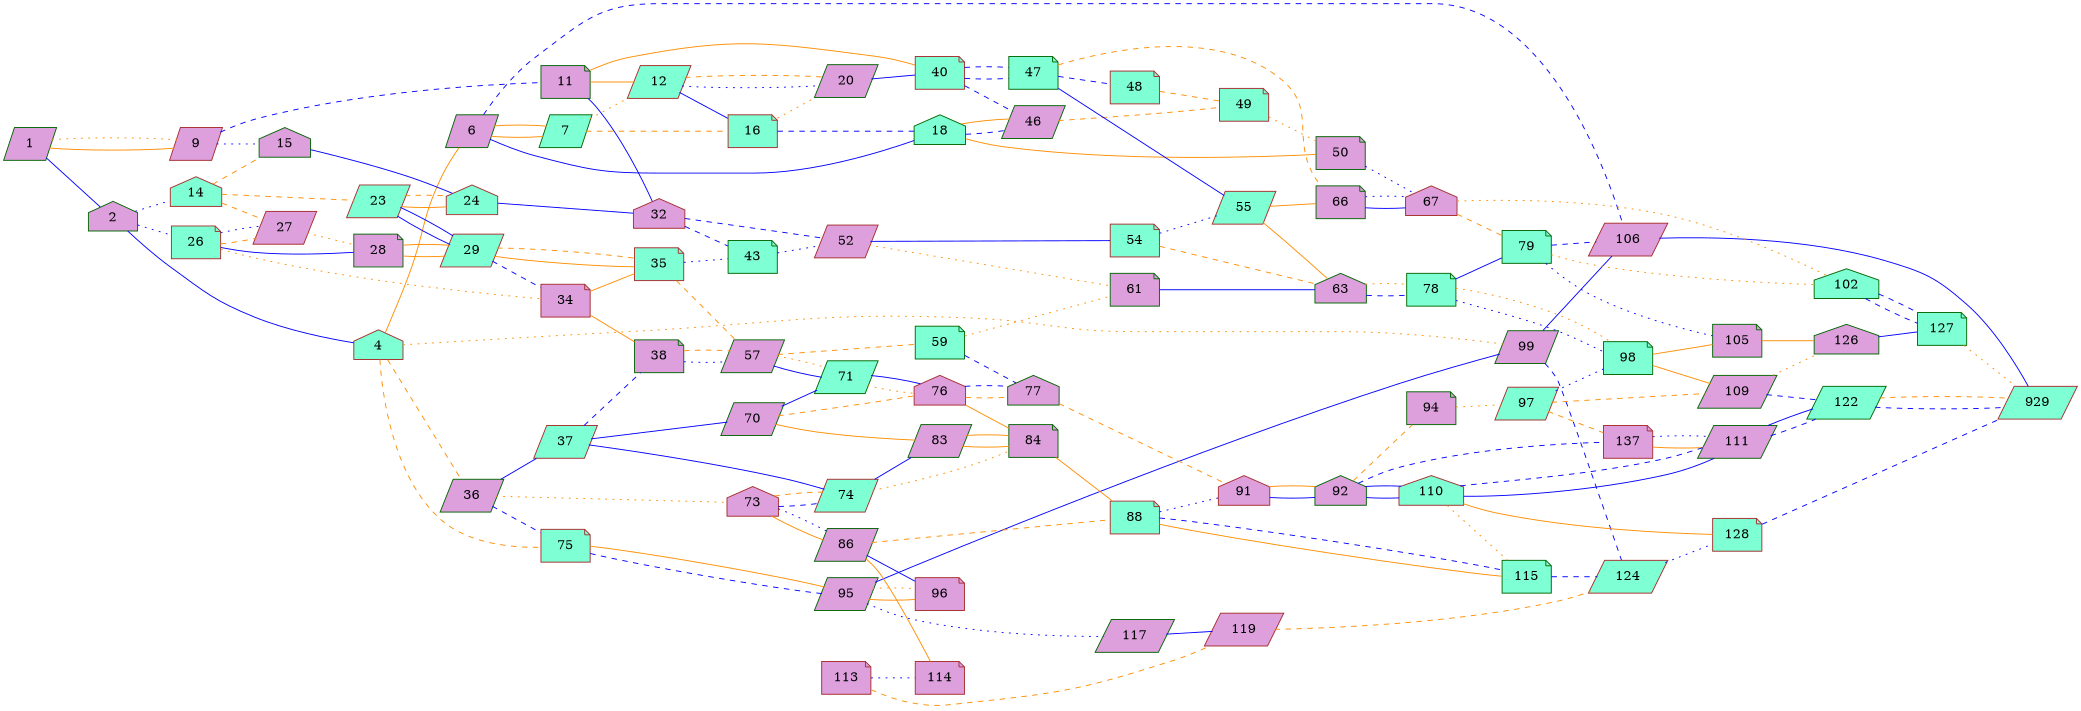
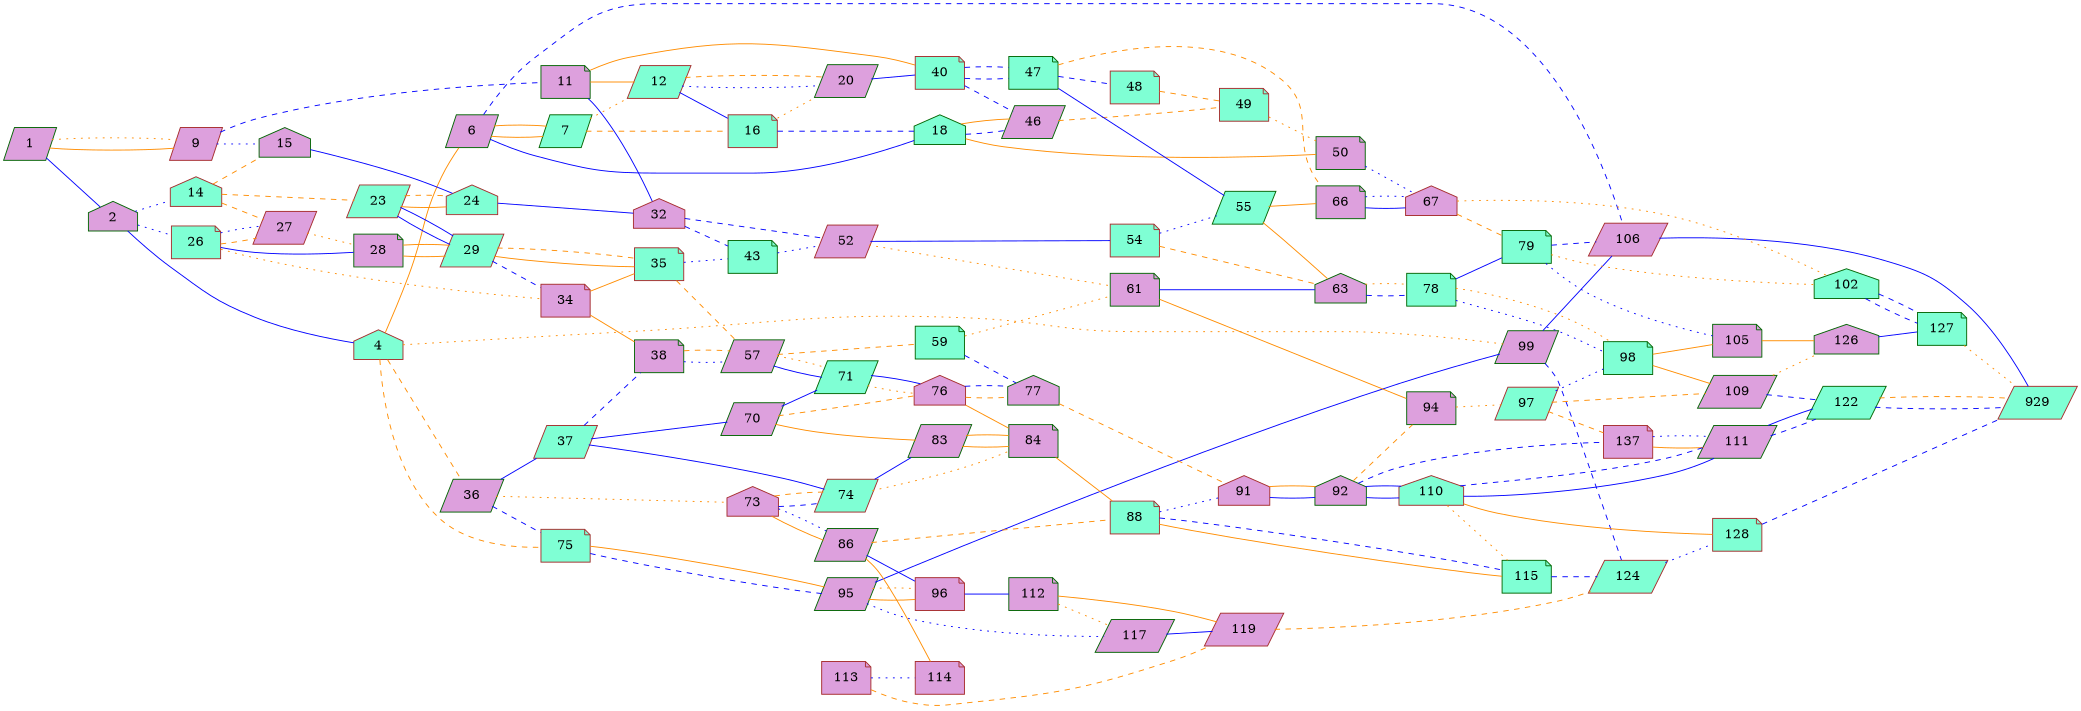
(1244, 208) -> (1244, 208)
none -> (1283, 349)
none -> (1033, 594)
